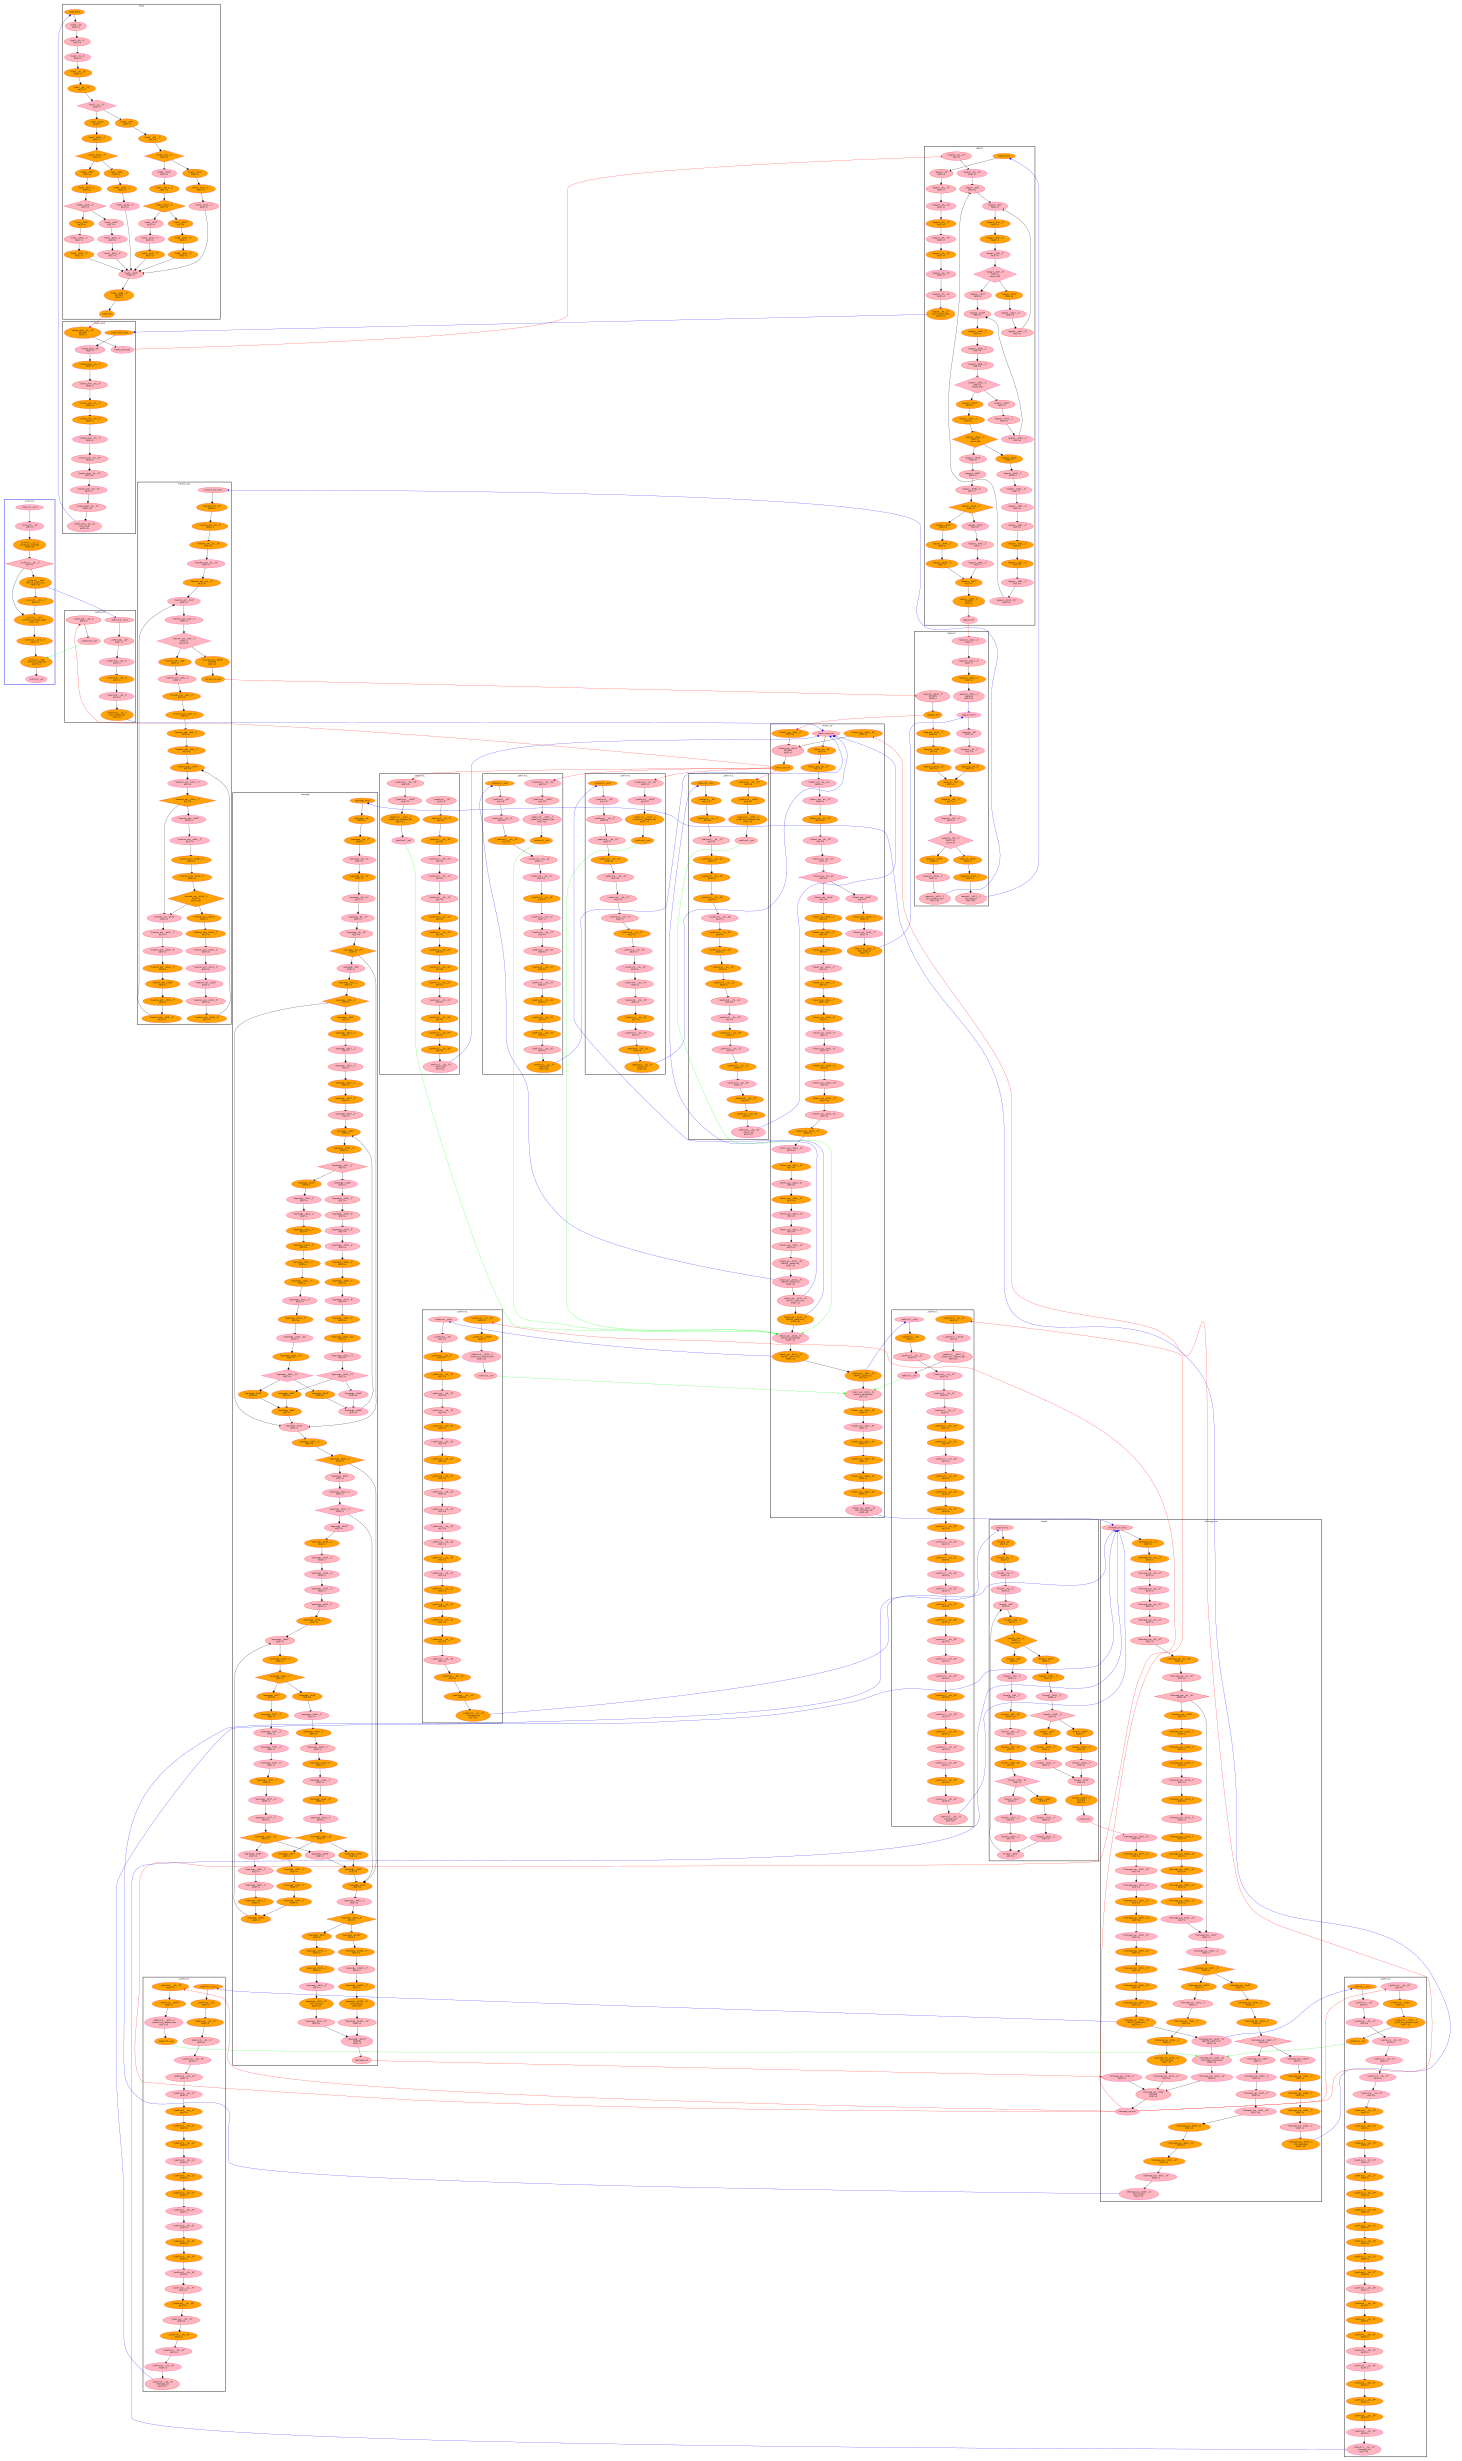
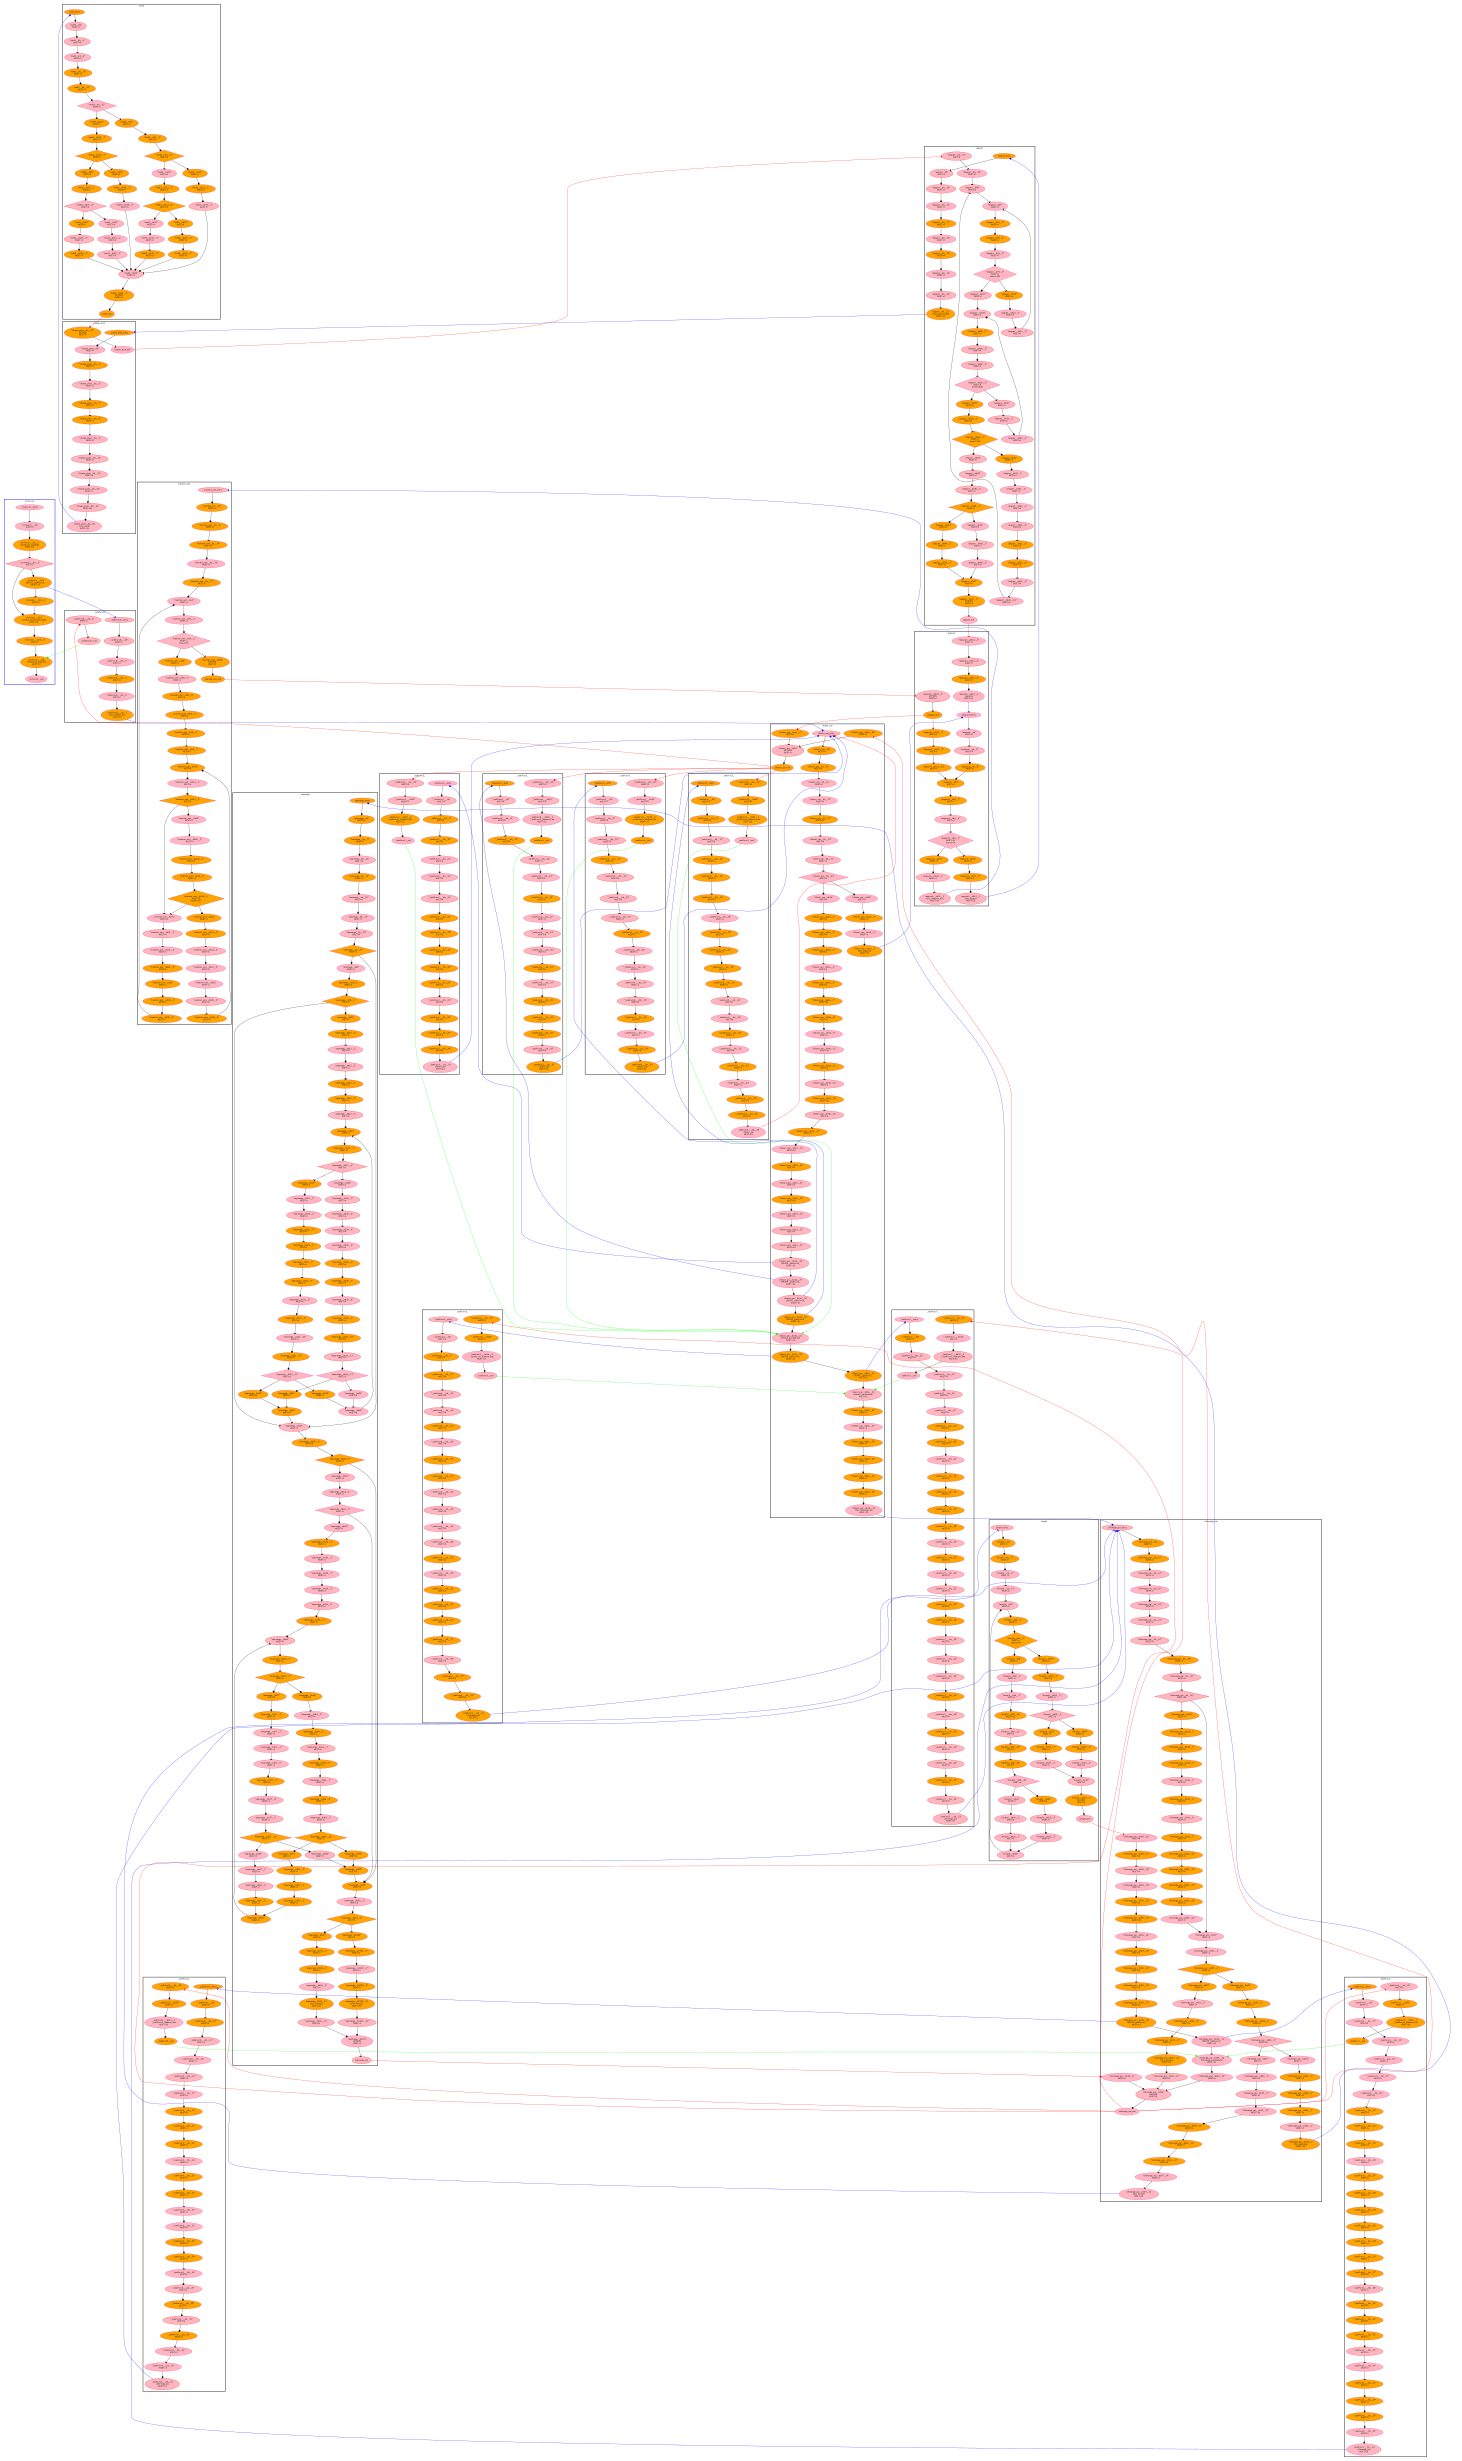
none -> (443, 783)
(807, 889) -> (807, 889)
